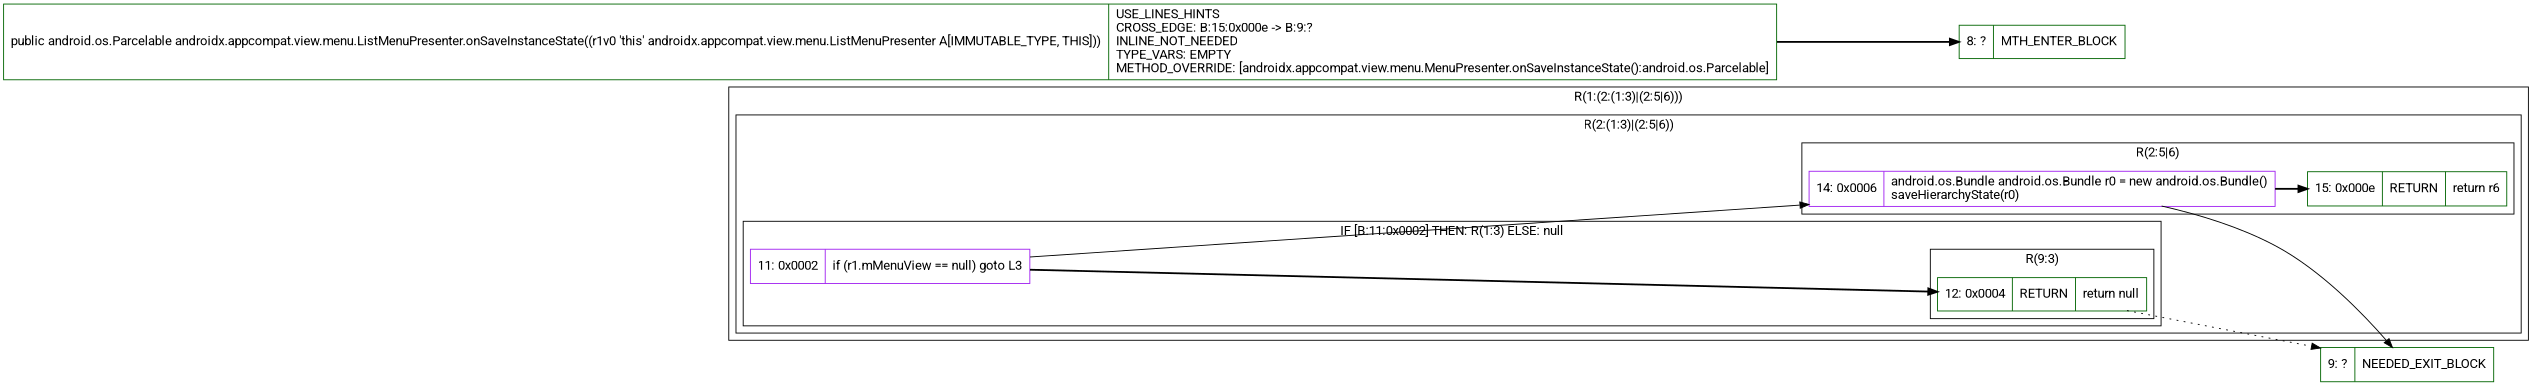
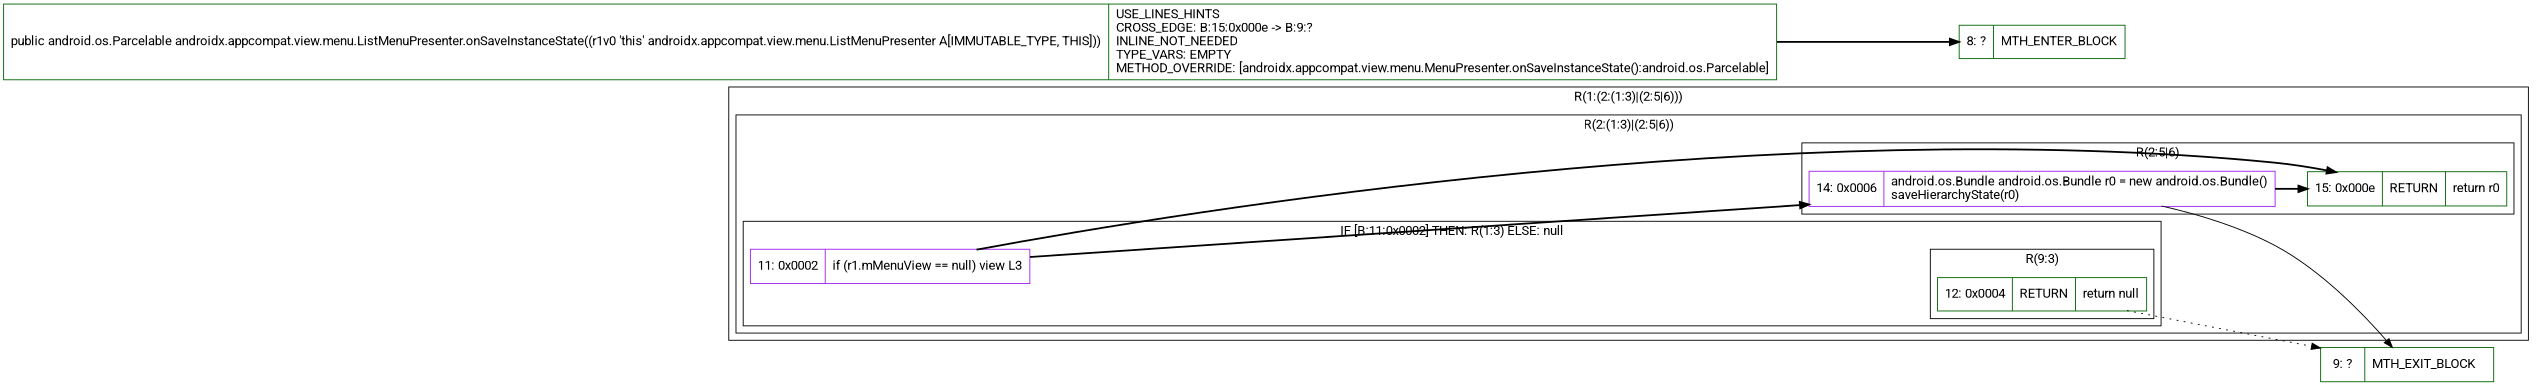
(2476, 188) -> (2476, 188)
(1415, 231) -> (1415, 231)
(928, 266) -> (928, 266)
(1479, 281) -> (1649, 163)
(2424, 364) -> (2424, 364)
